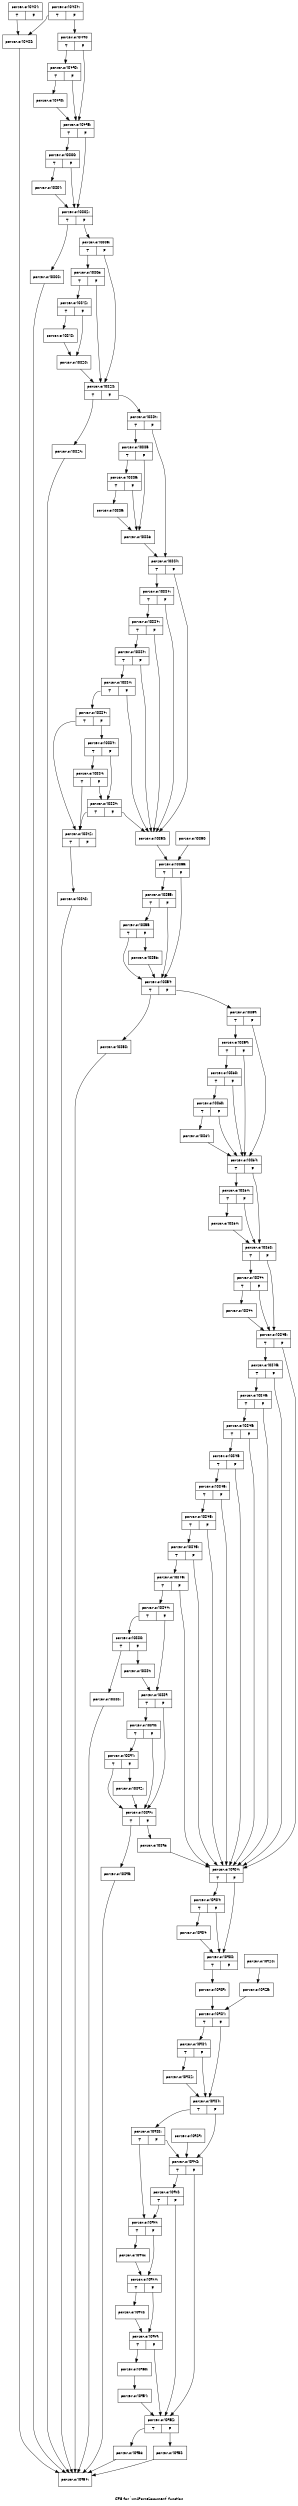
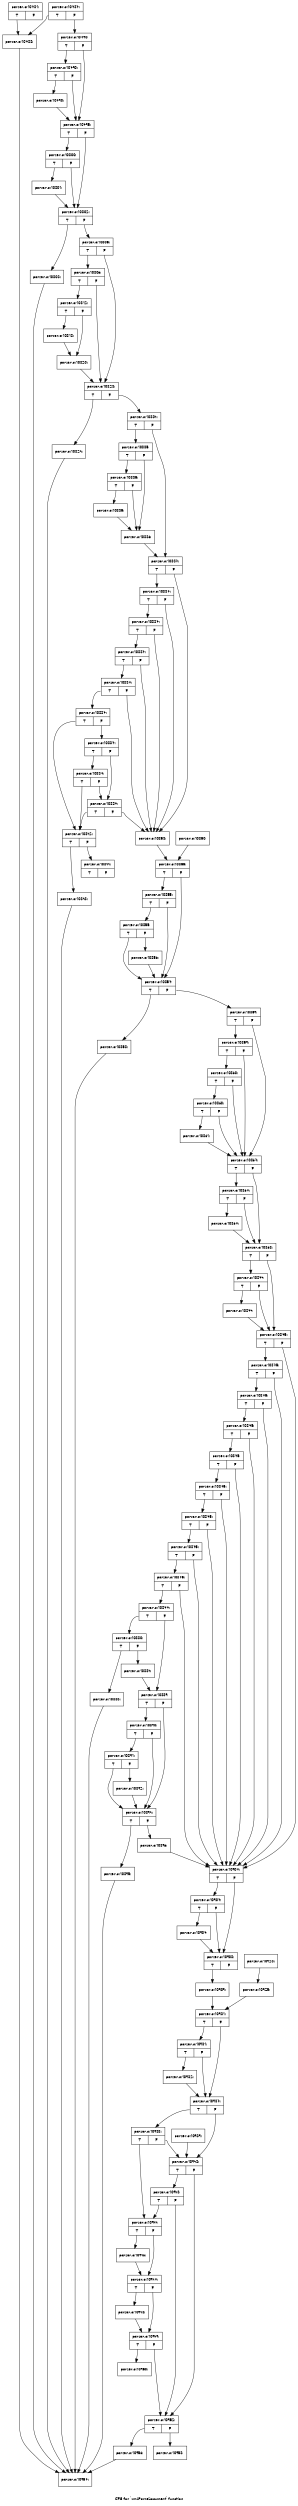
none -> (98, 869)
(135, 2396) -> none
(125, 2468) -> none
